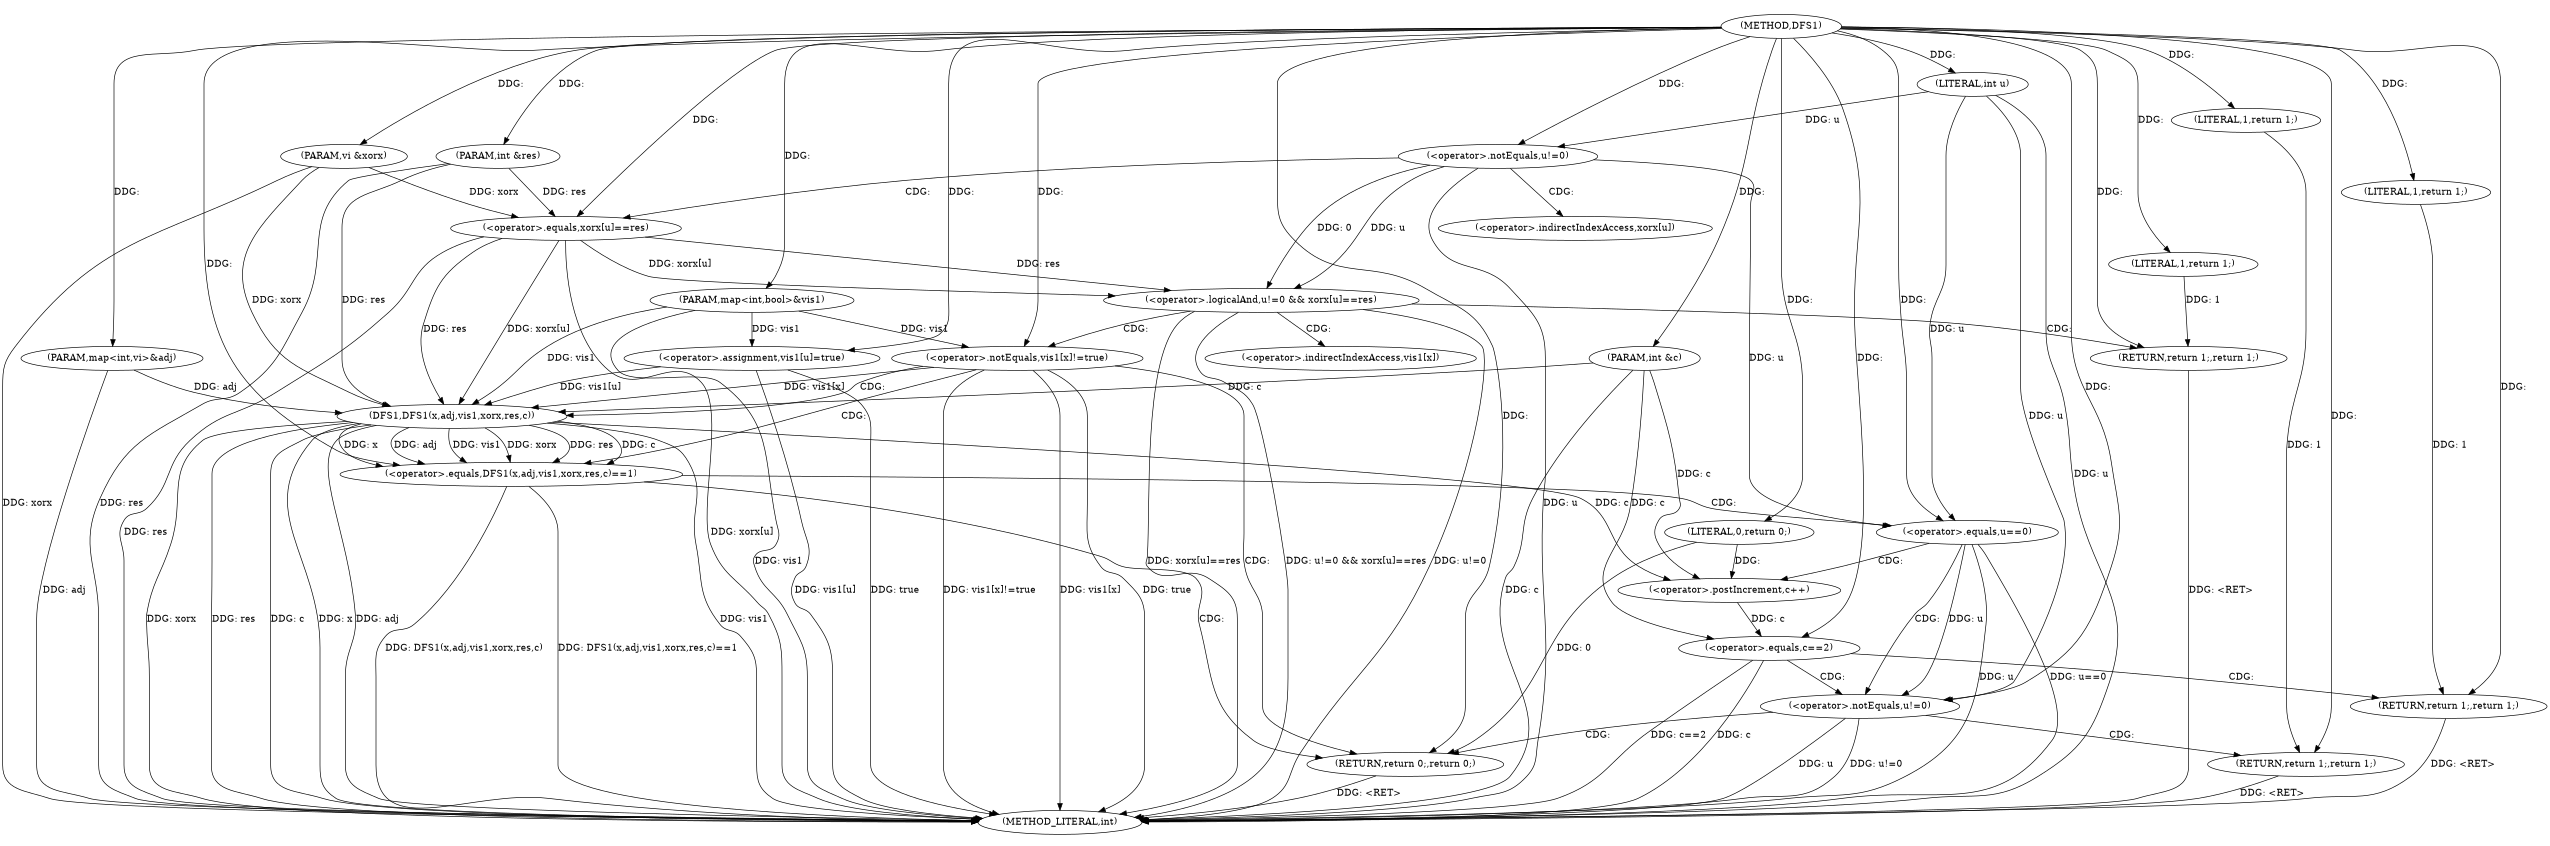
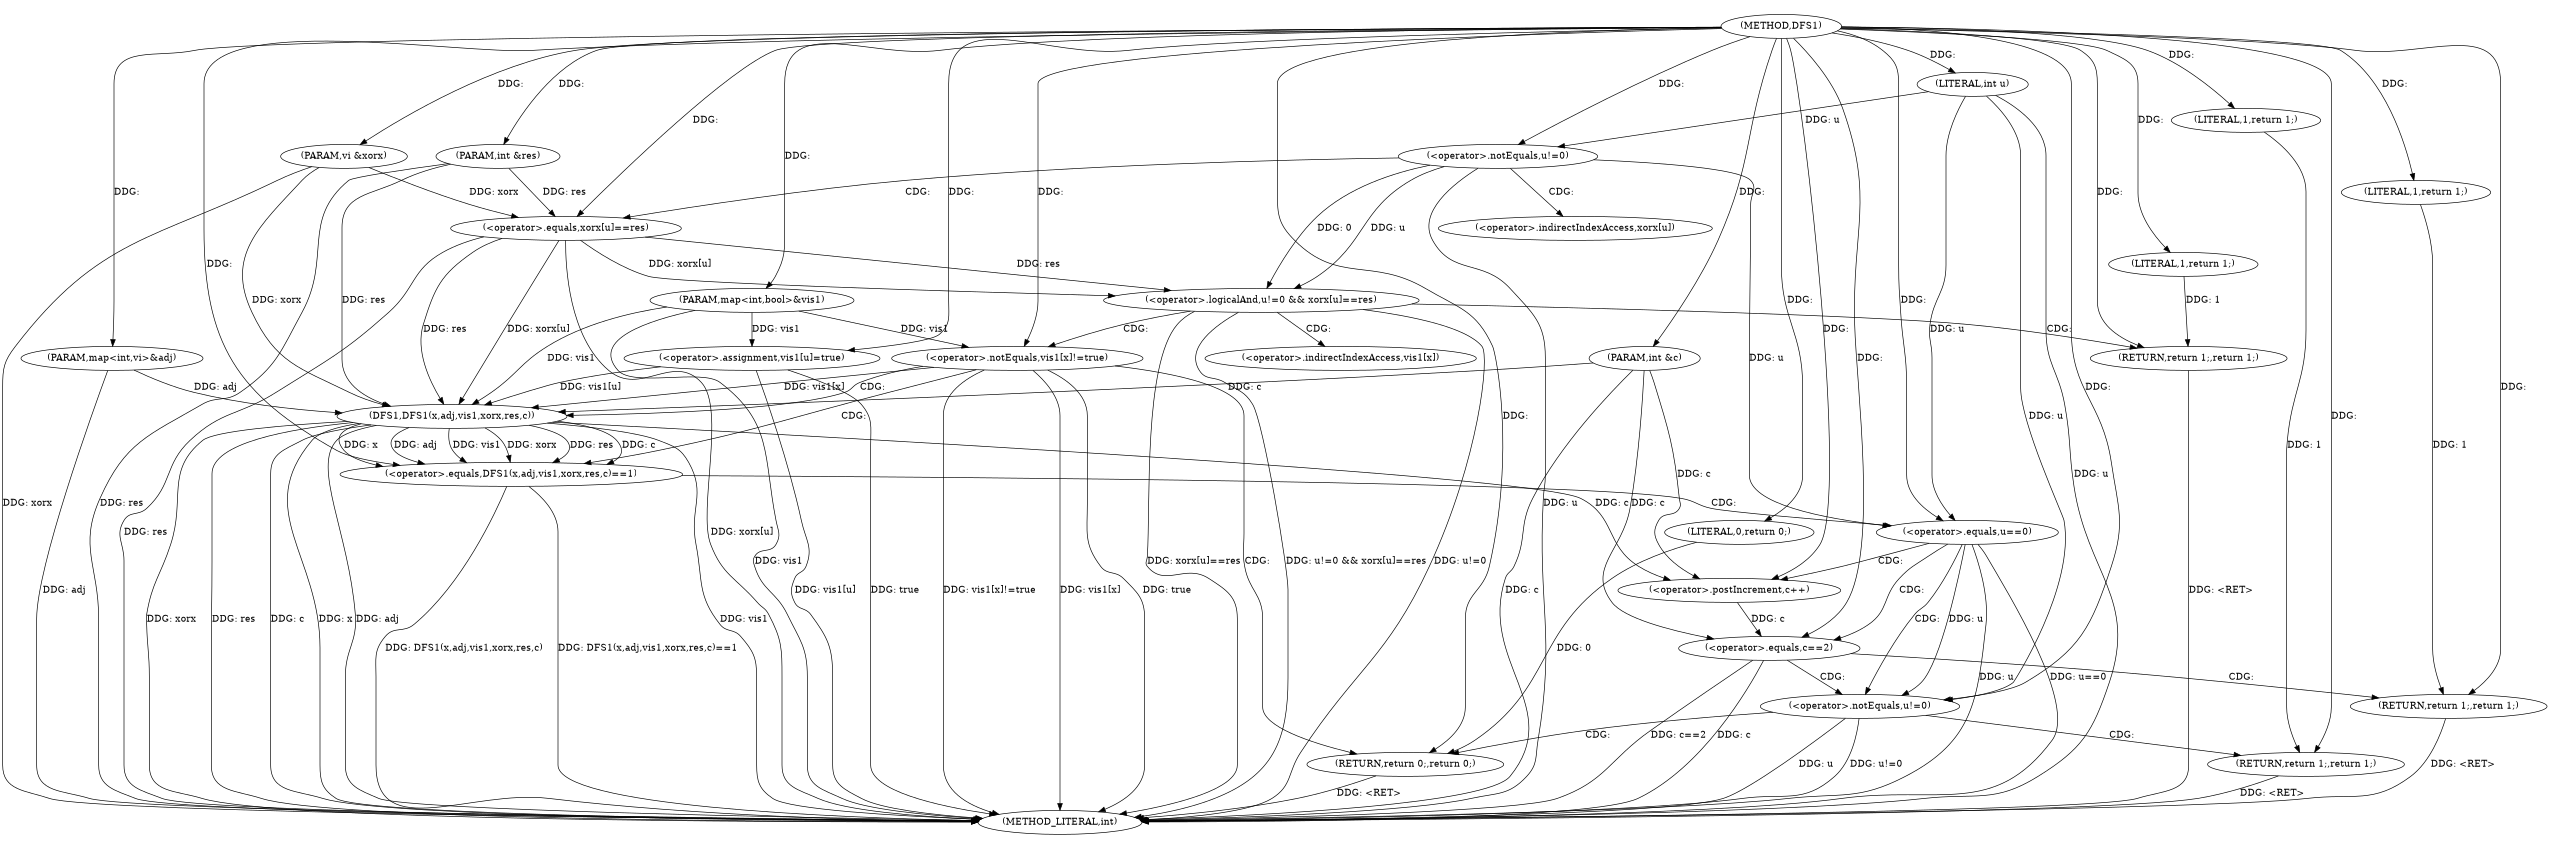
(1043, 541) -> none
(1735, 558) -> (1822, 303)
none -> (1891, 590)
